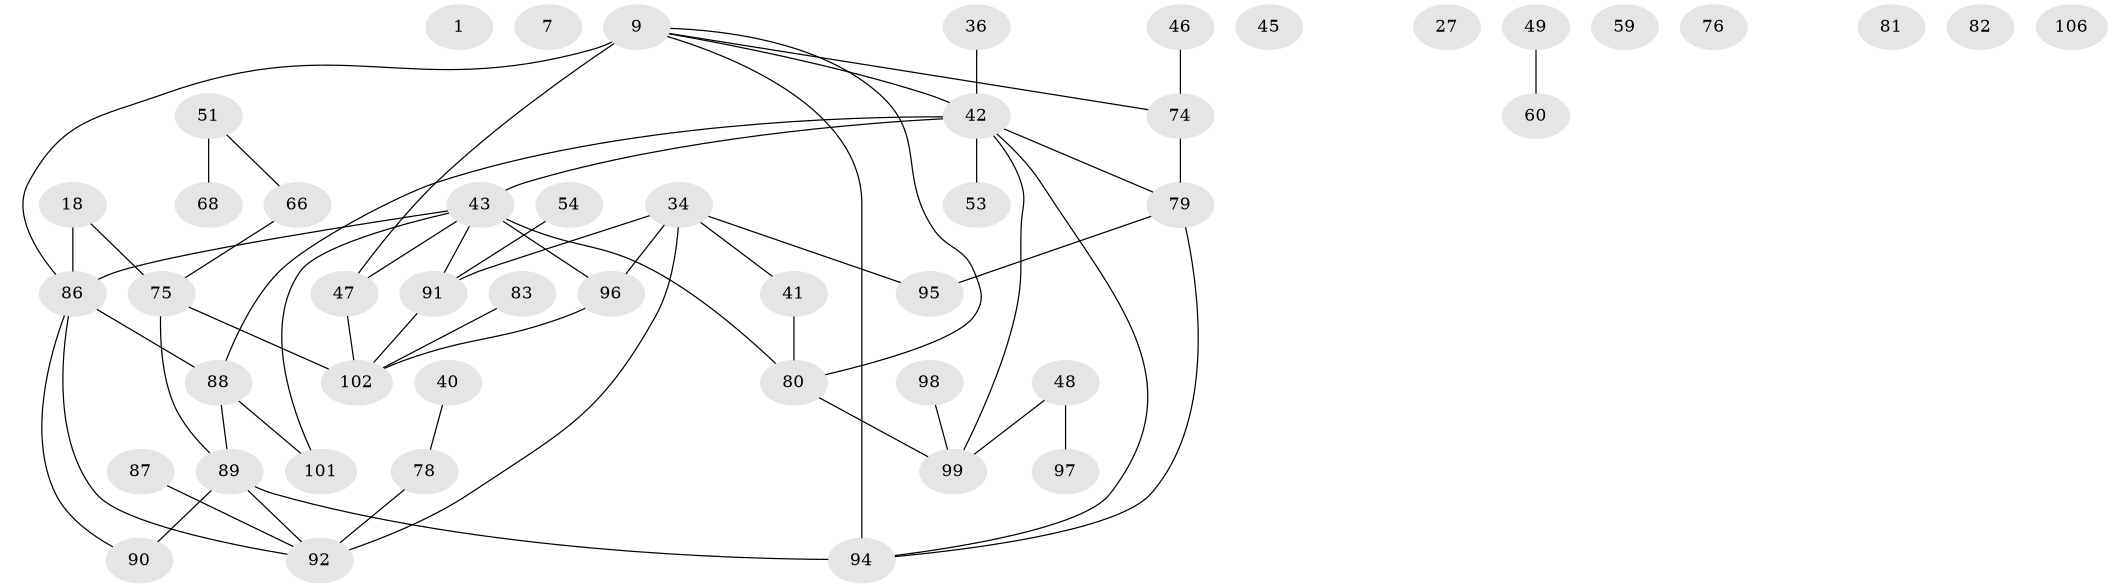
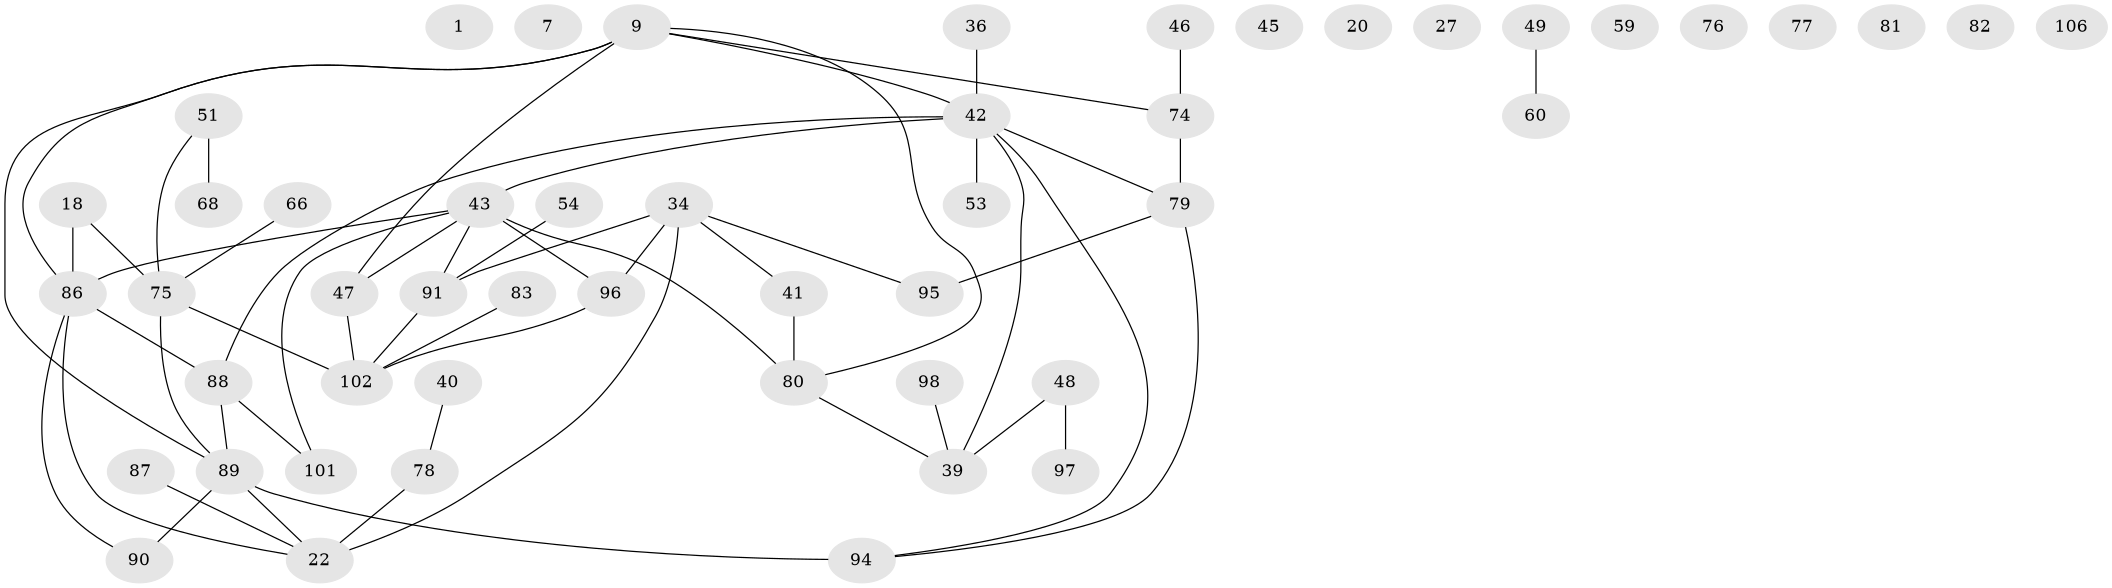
none -> (1358, 27)
none -> (1803, 27)
(253, 160) -> (160, 200)
(862, 234) -> (62, 125)
(953, 472) -> (953, 472)
(320, 561) -> (320, 561)
